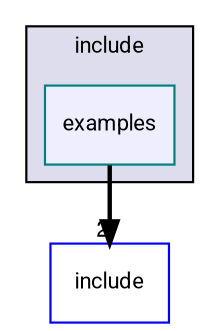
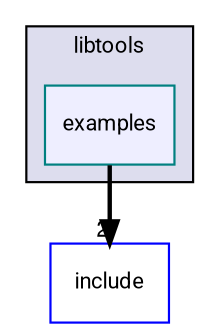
(110, 47) -> (110, 47)
